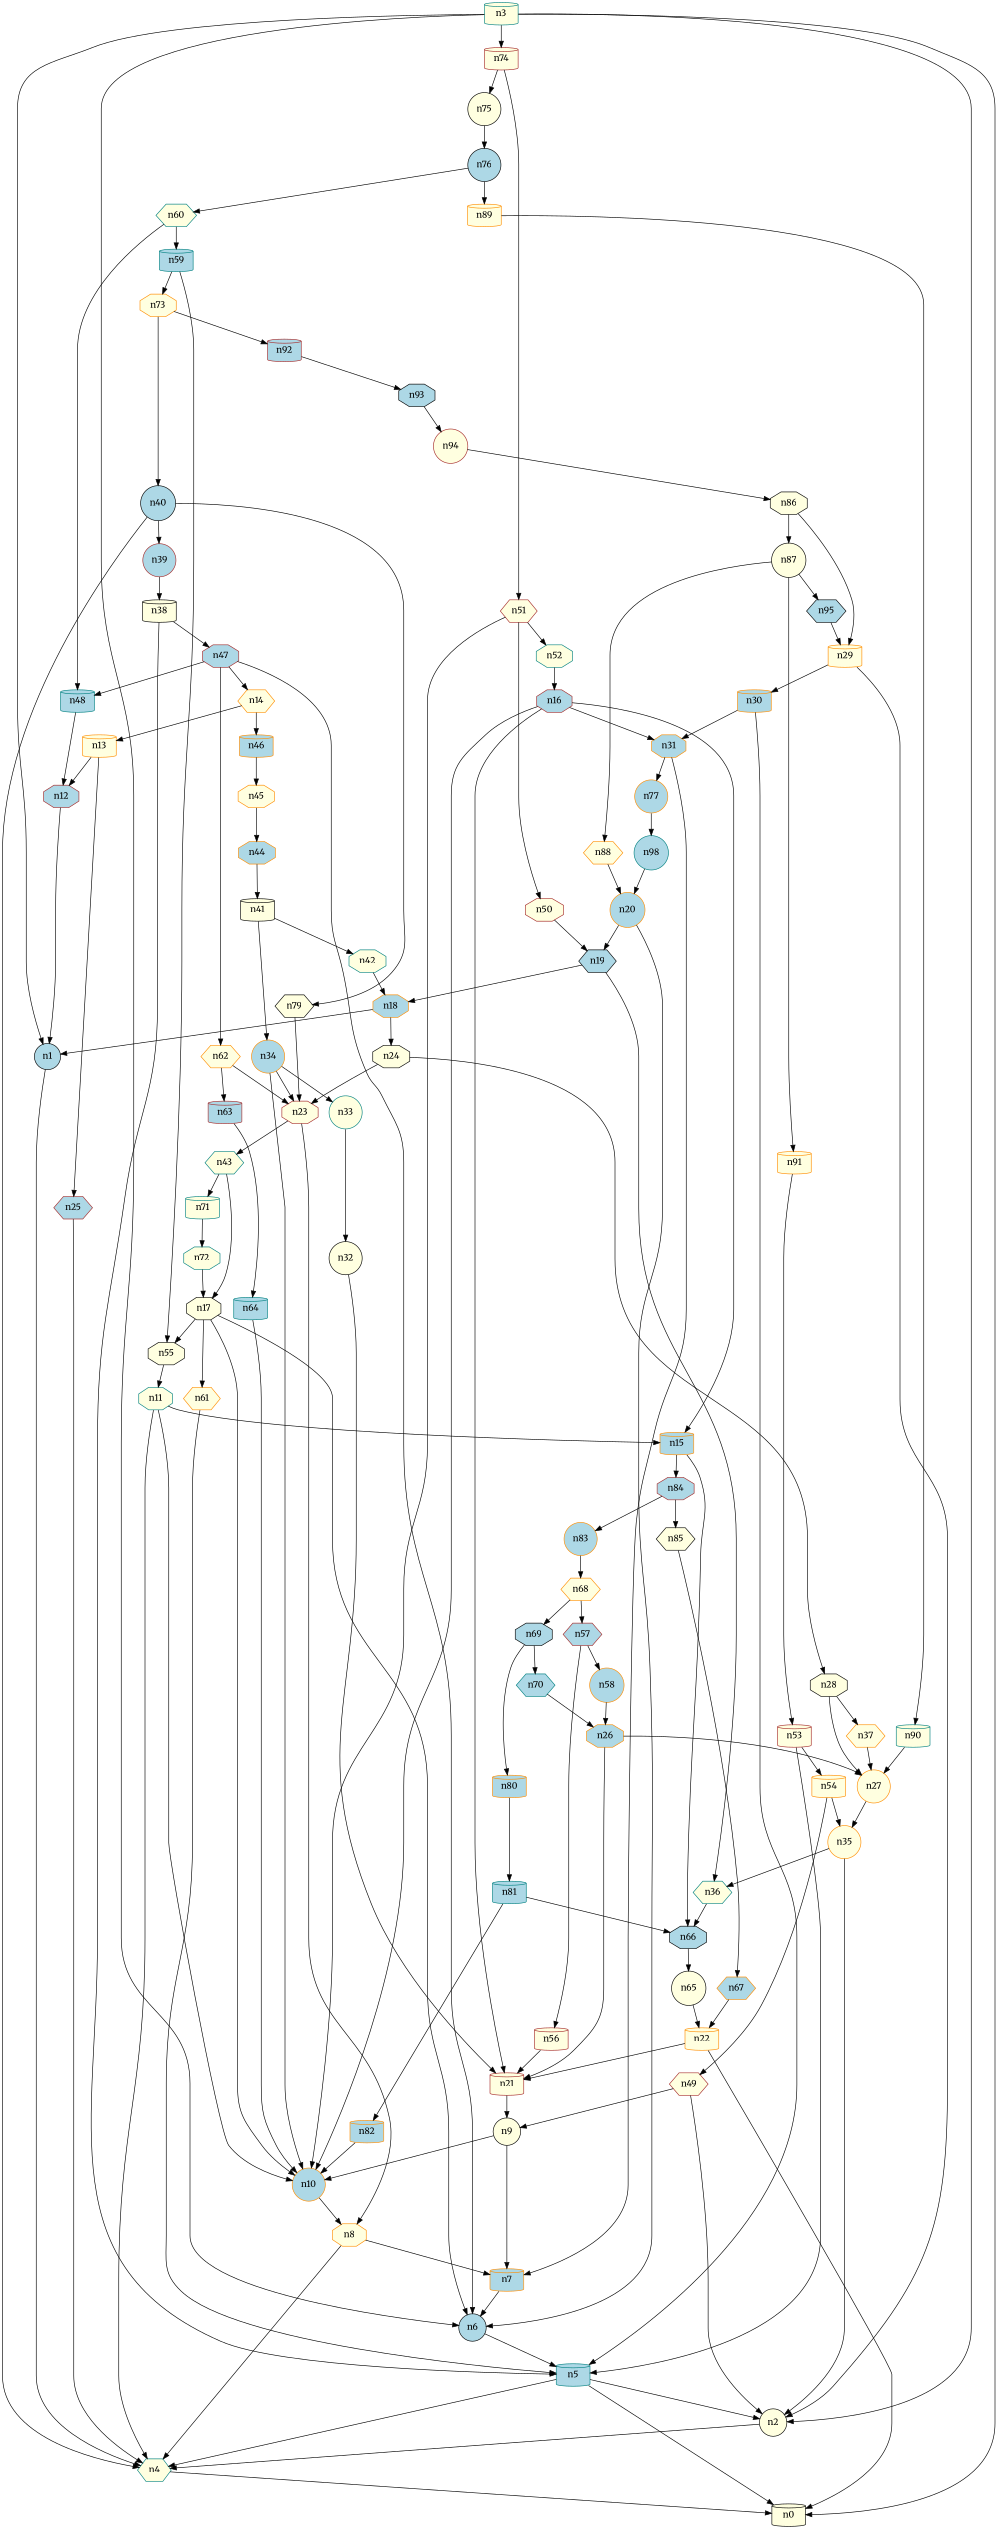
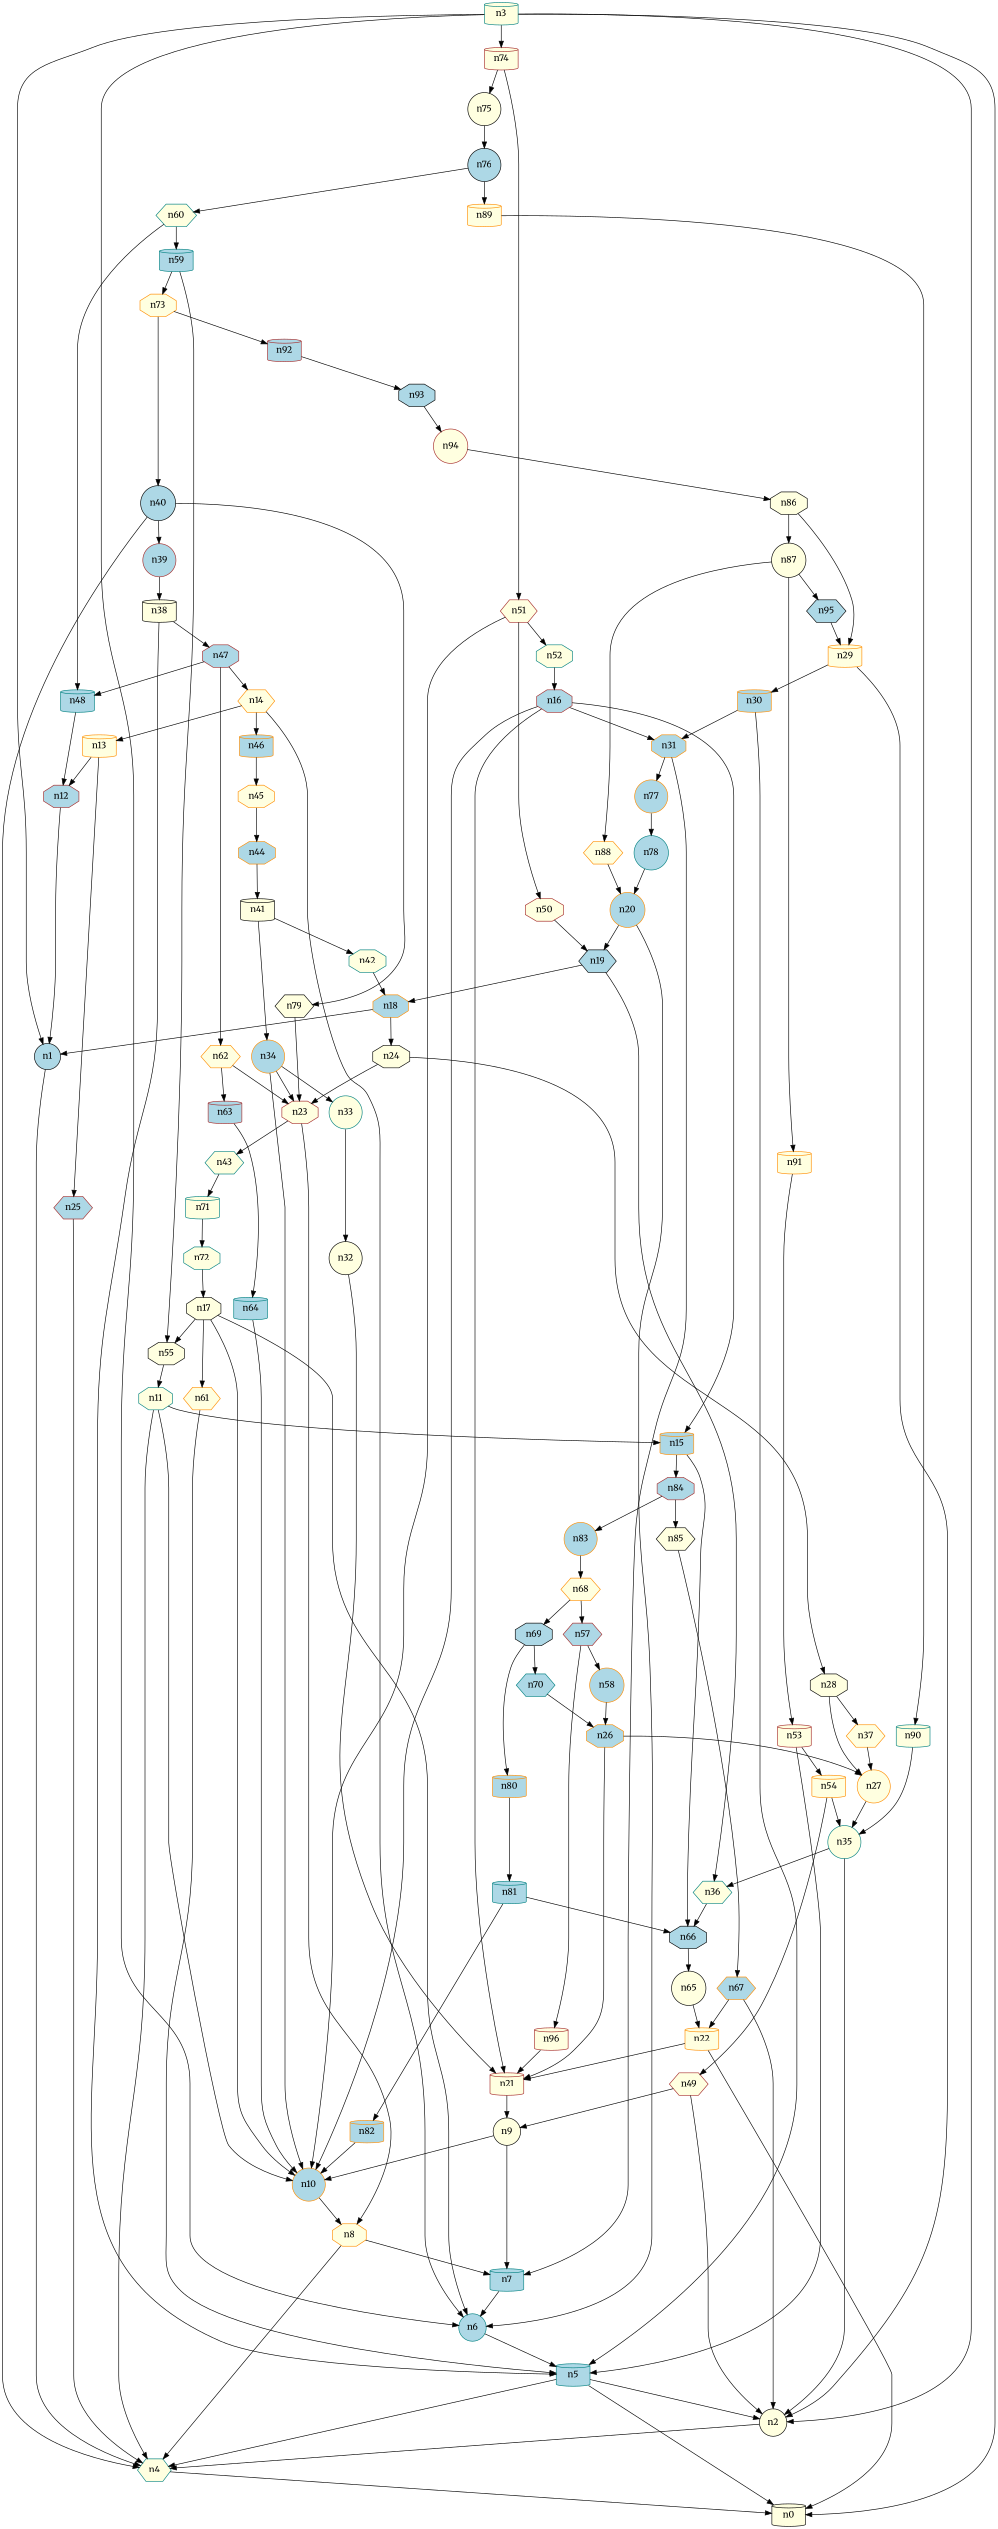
(651, 853) -> (651, 853)
(231, 1235) -> none
(404, 1456) -> (380, 1504)
(896, 1758) -> (900, 1796)
(844, 1842) -> (844, 1842)
(551, 2039) -> (551, 2039)
none -> (773, 2198)
(507, 2280) -> (507, 2280)
(472, 2328) -> (472, 2328)
